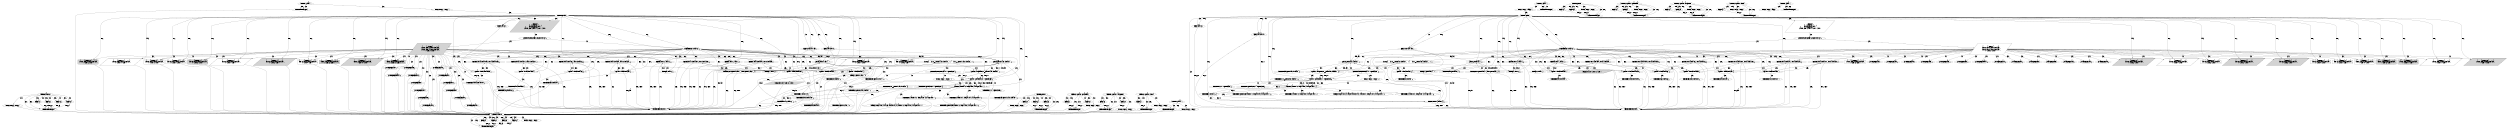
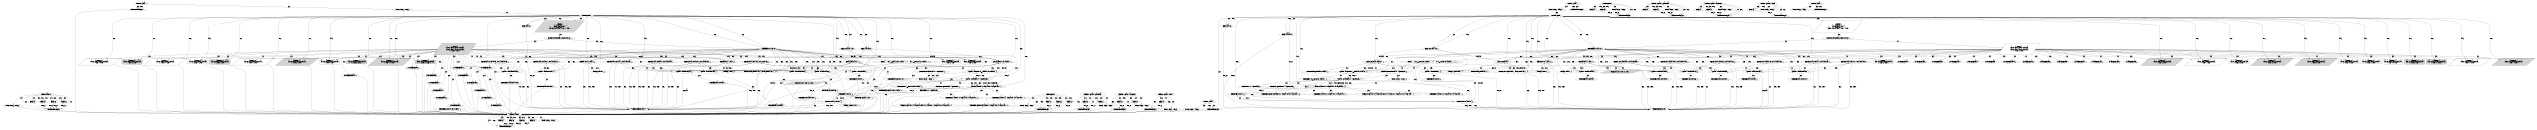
(1465, 68) -> (1494, 68)
(929, 69) -> none
